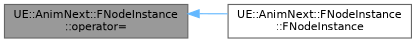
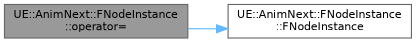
(214, 14) -> (202, 29)
